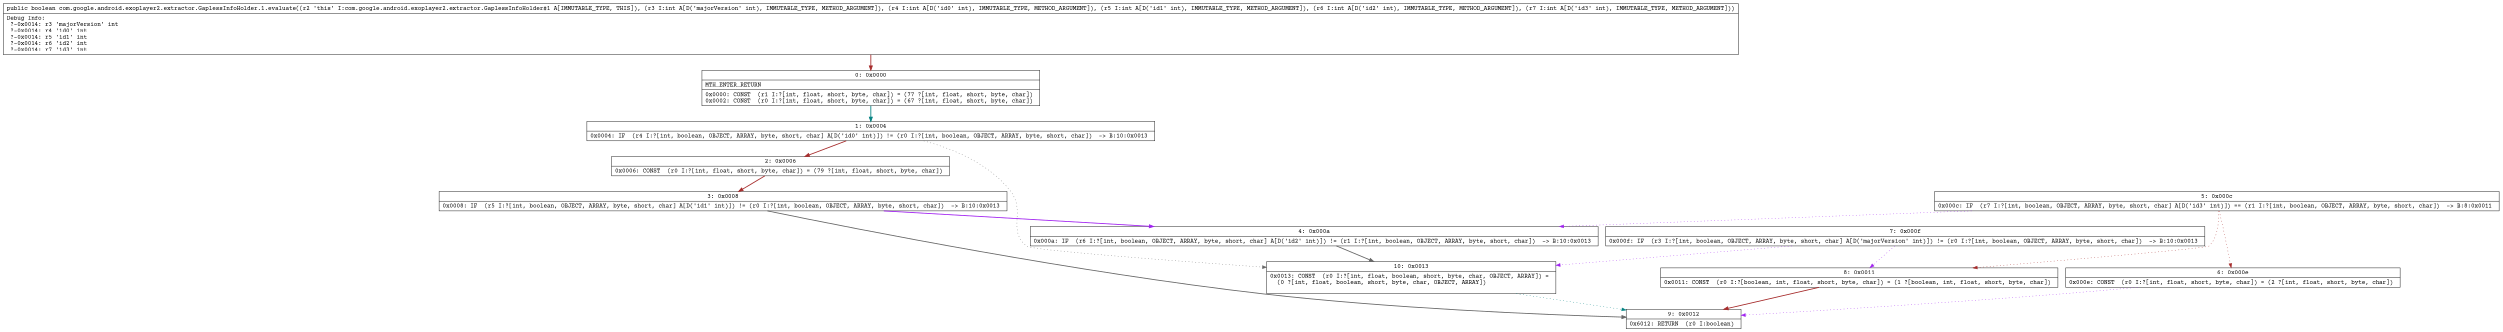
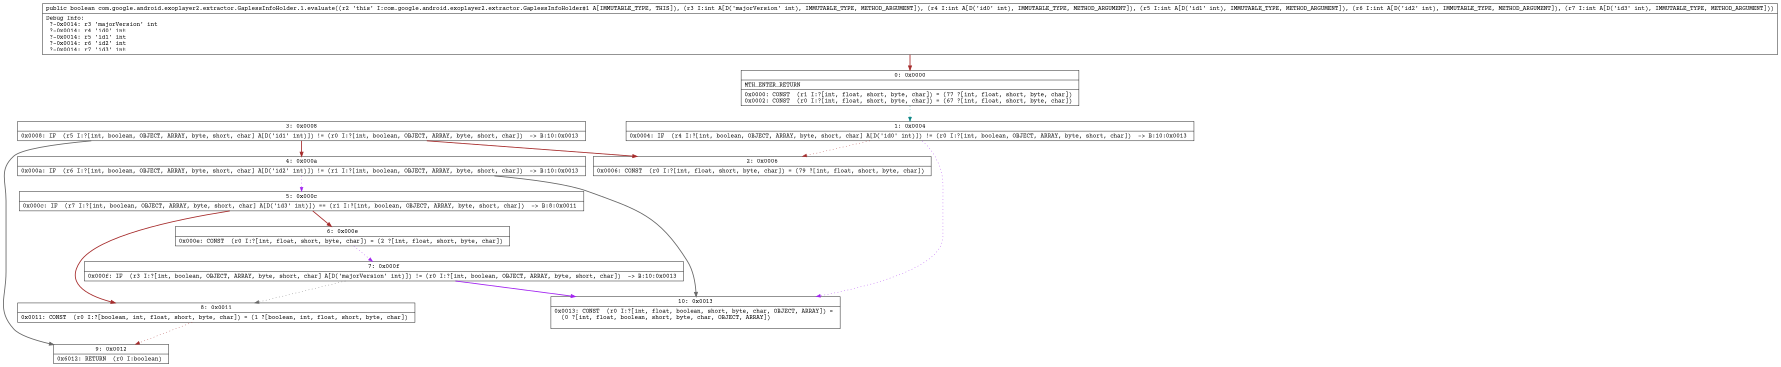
(871, 111) -> (910, 111)
(828, 148) -> (838, 148)
(754, 183) -> (530, 148)
(1010, 218) -> (302, 146)
(1768, 219) -> (302, 182)
(2225, 237) -> (320, 217)
(1064, 251) -> (934, 254)
(1676, 255) -> (513, 289)
(1884, 255) -> (302, 291)
(2112, 256) -> (122, 236)
(1774, 298) -> (166, 333)
(1569, 302) -> none
(1942, 303) -> (362, 252)
